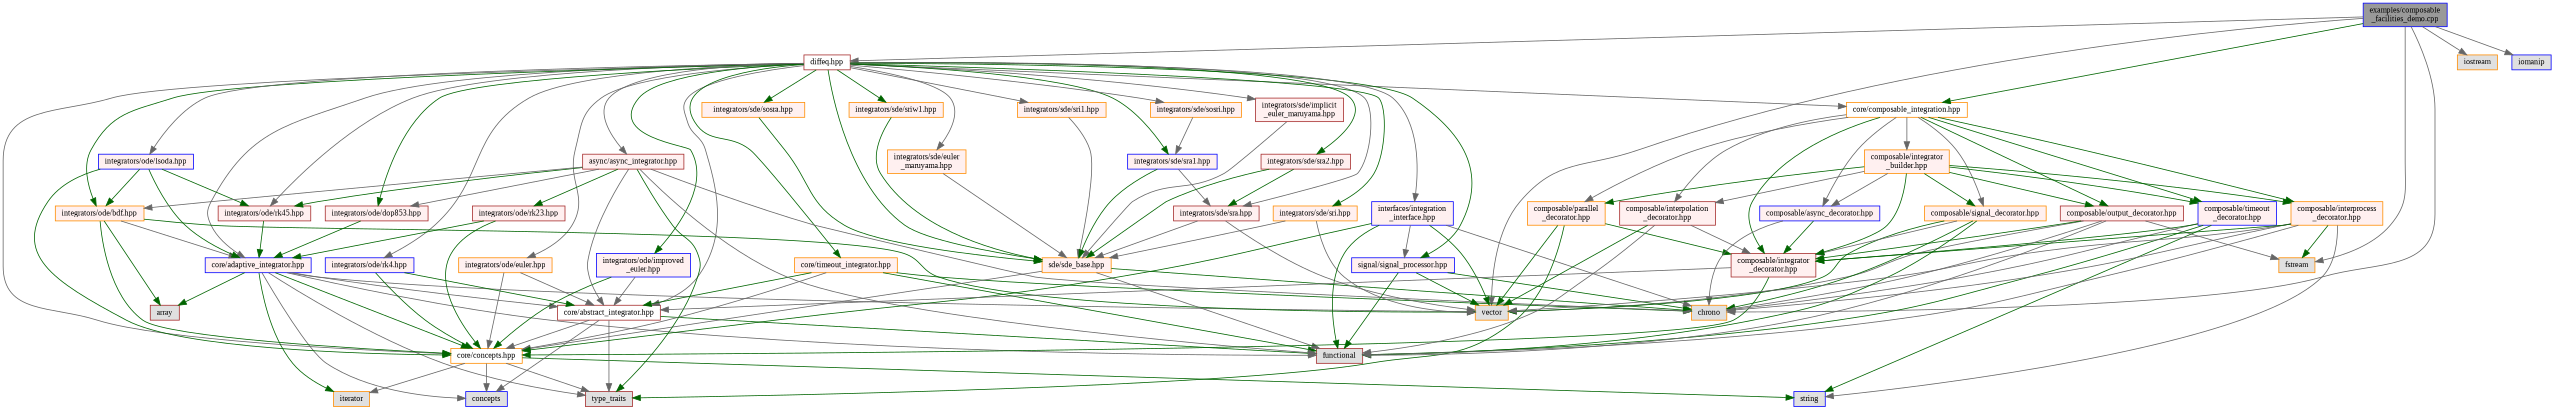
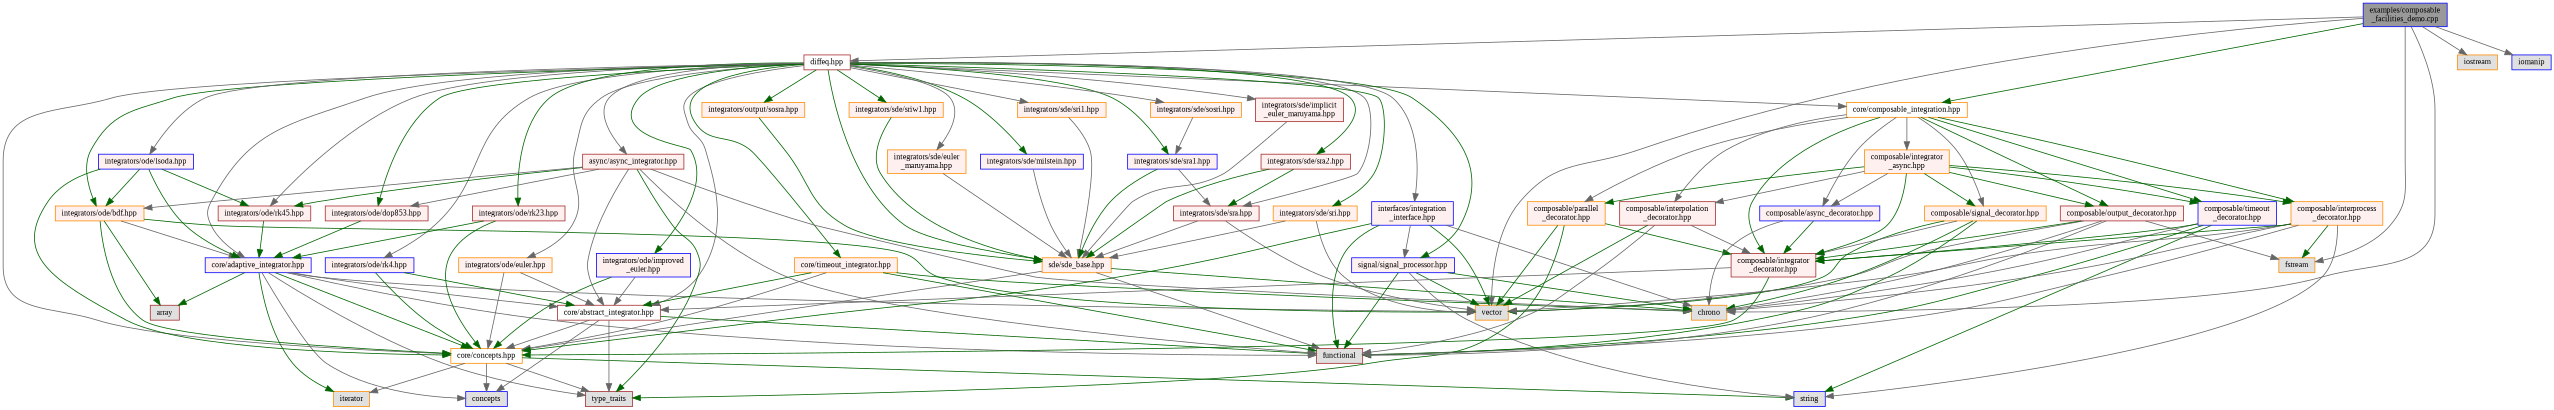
(753, 110) -> (753, 110)
none -> (1032, 162)
(1907, 162) -> (1907, 162)
(582, 185) -> (559, 92)
none -> (1587, 363)
